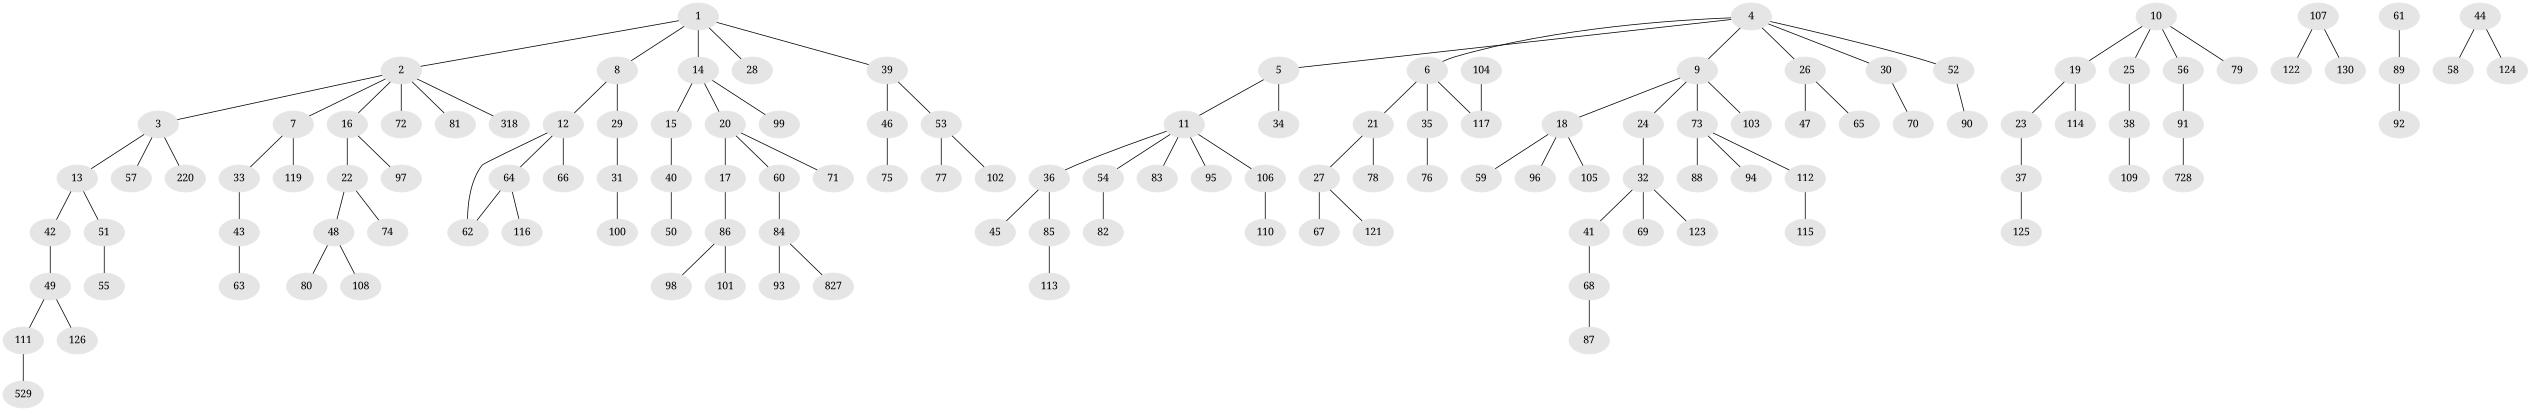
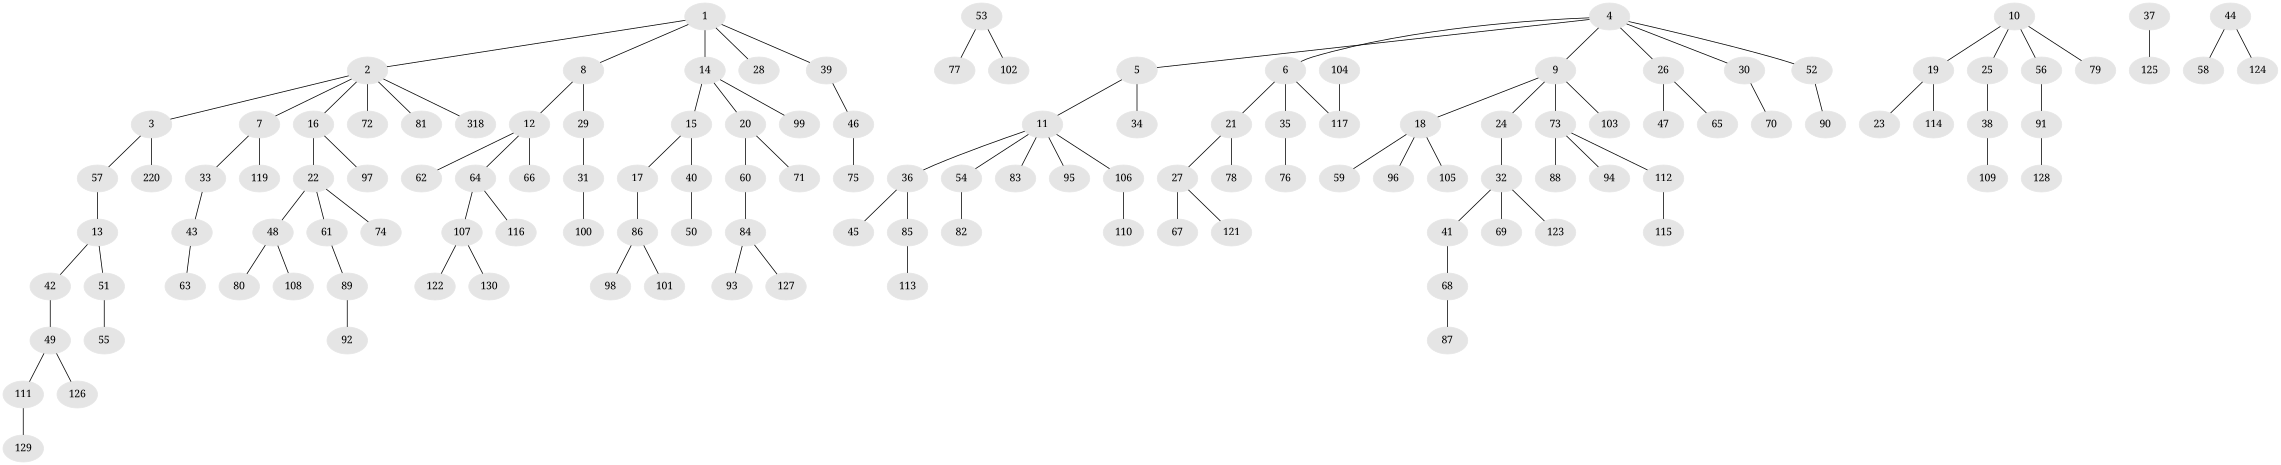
(914, 97) -> none
(118, 152) -> (98, 206)
(725, 152) -> (665, 151)
(2021, 152) -> none
(2183, 178) -> (2042, 178)
none -> (320, 206)
(489, 206) -> (469, 206)
(833, 286) -> (786, 286)
(23, 394) -> (23, 448)
